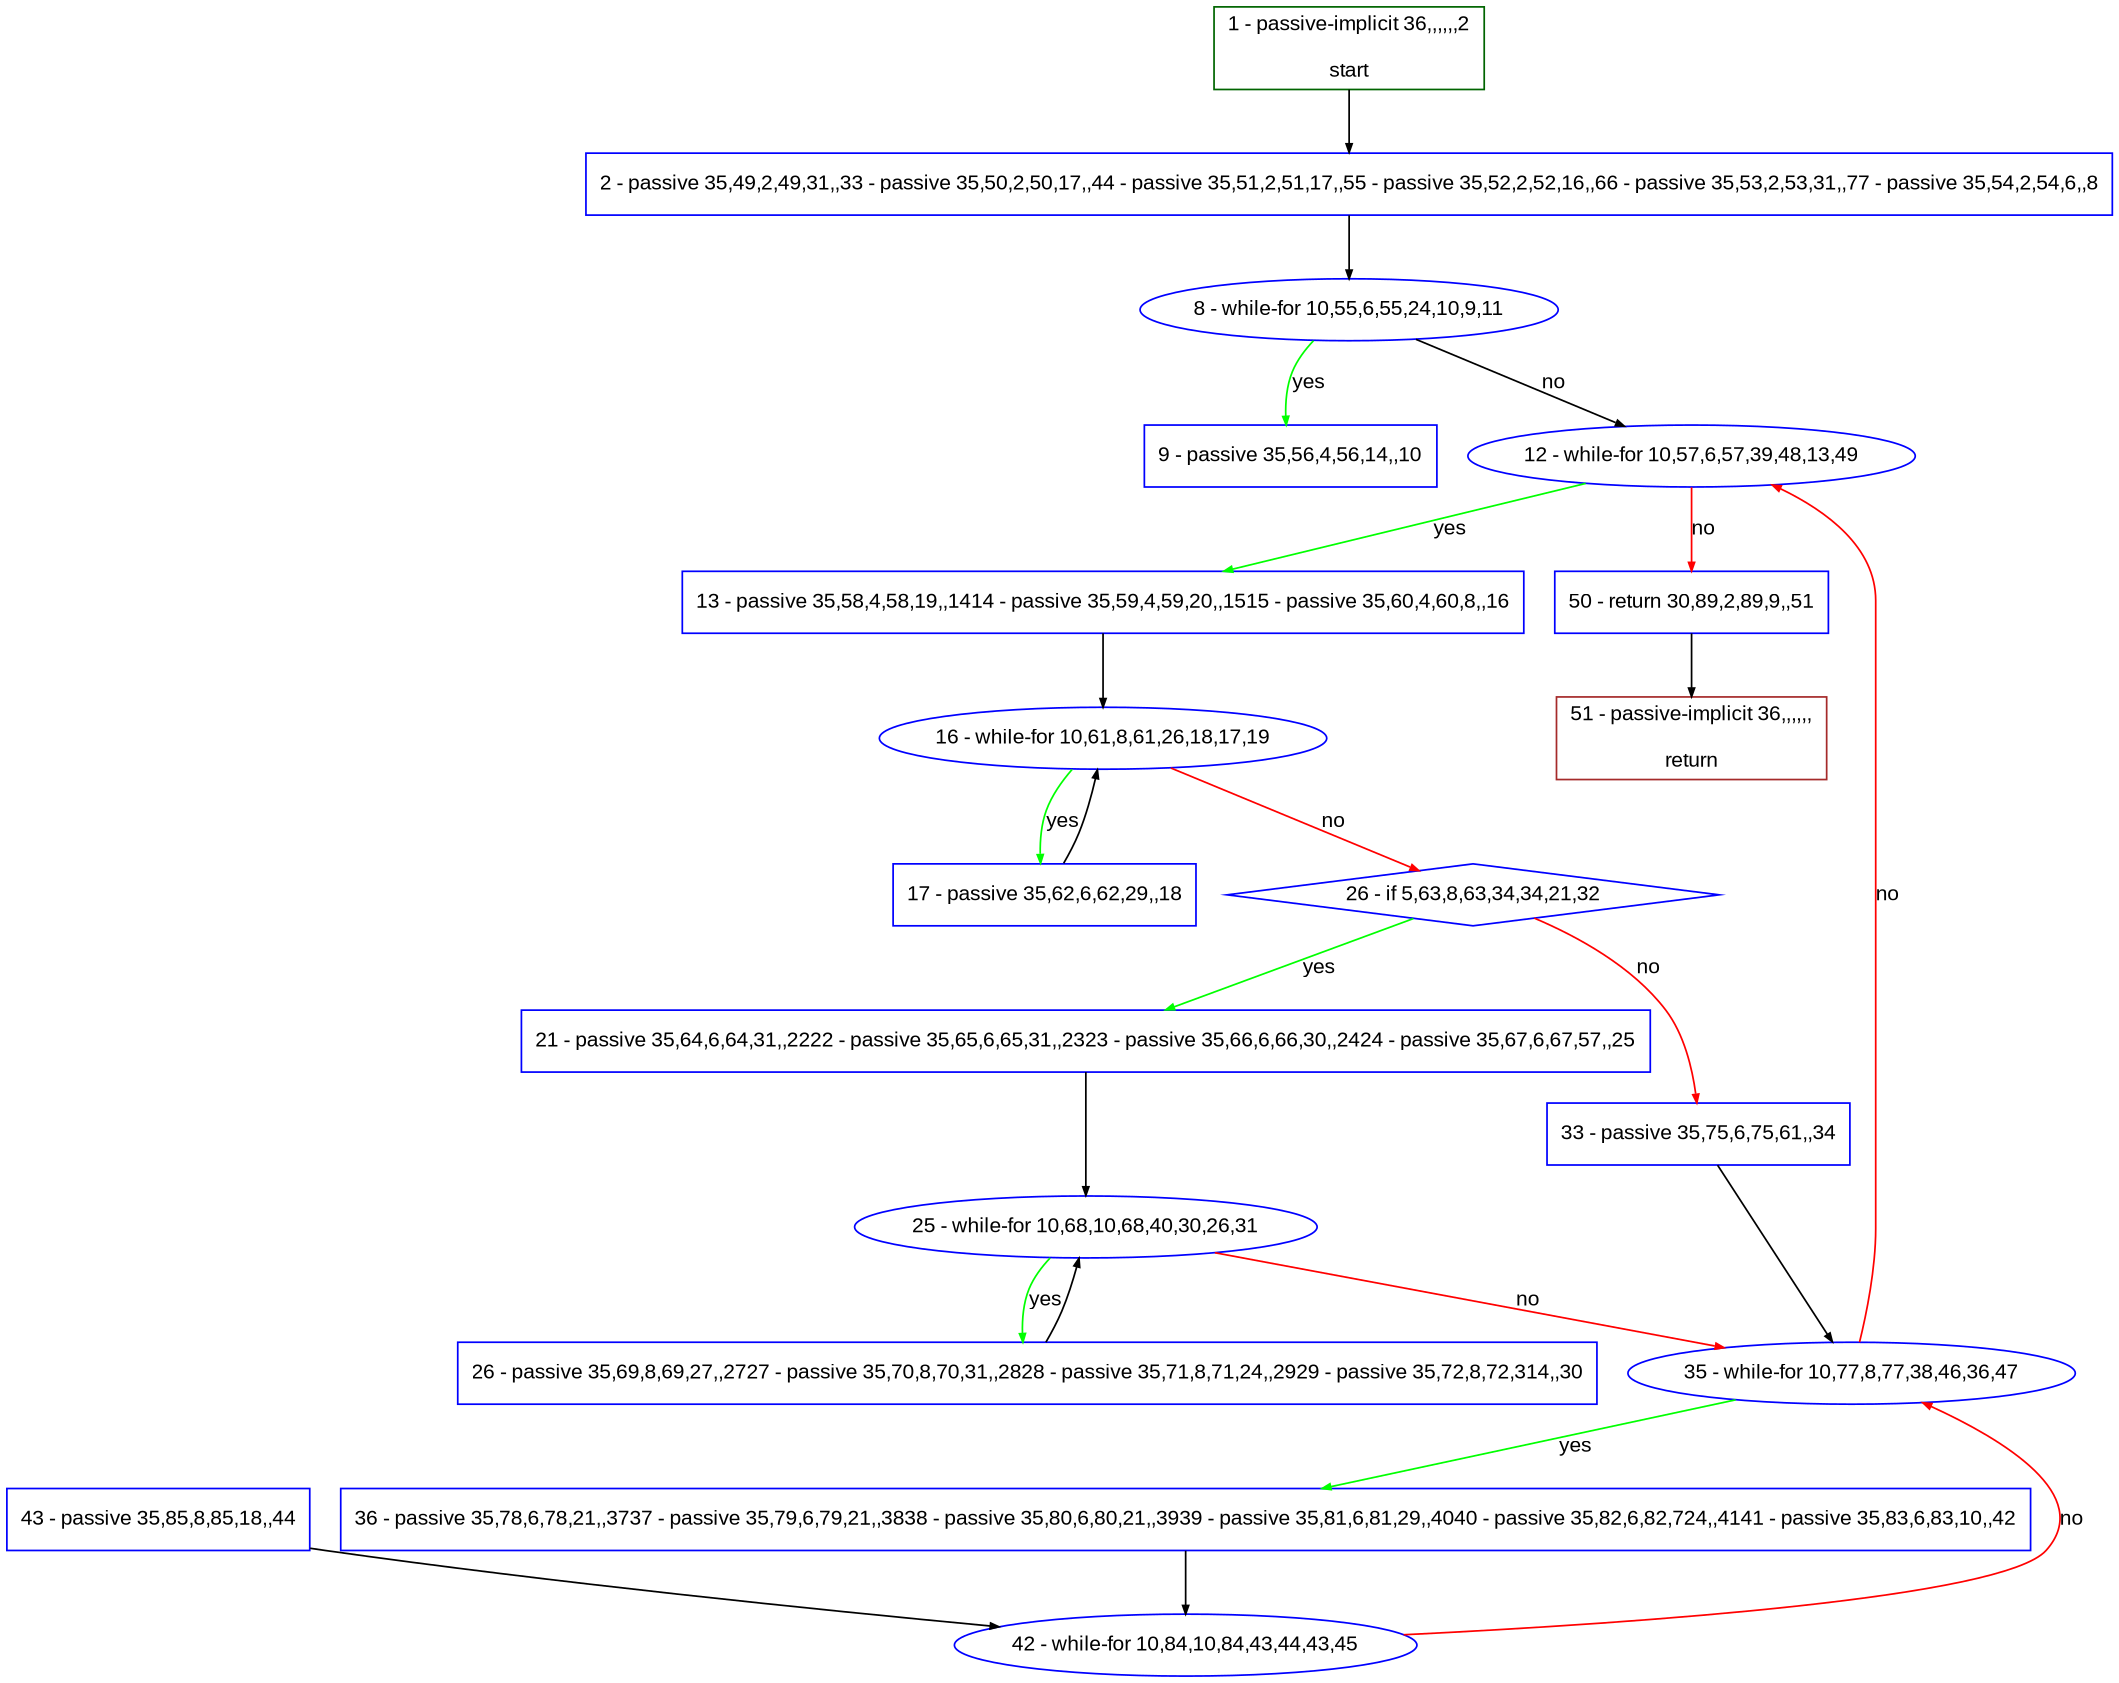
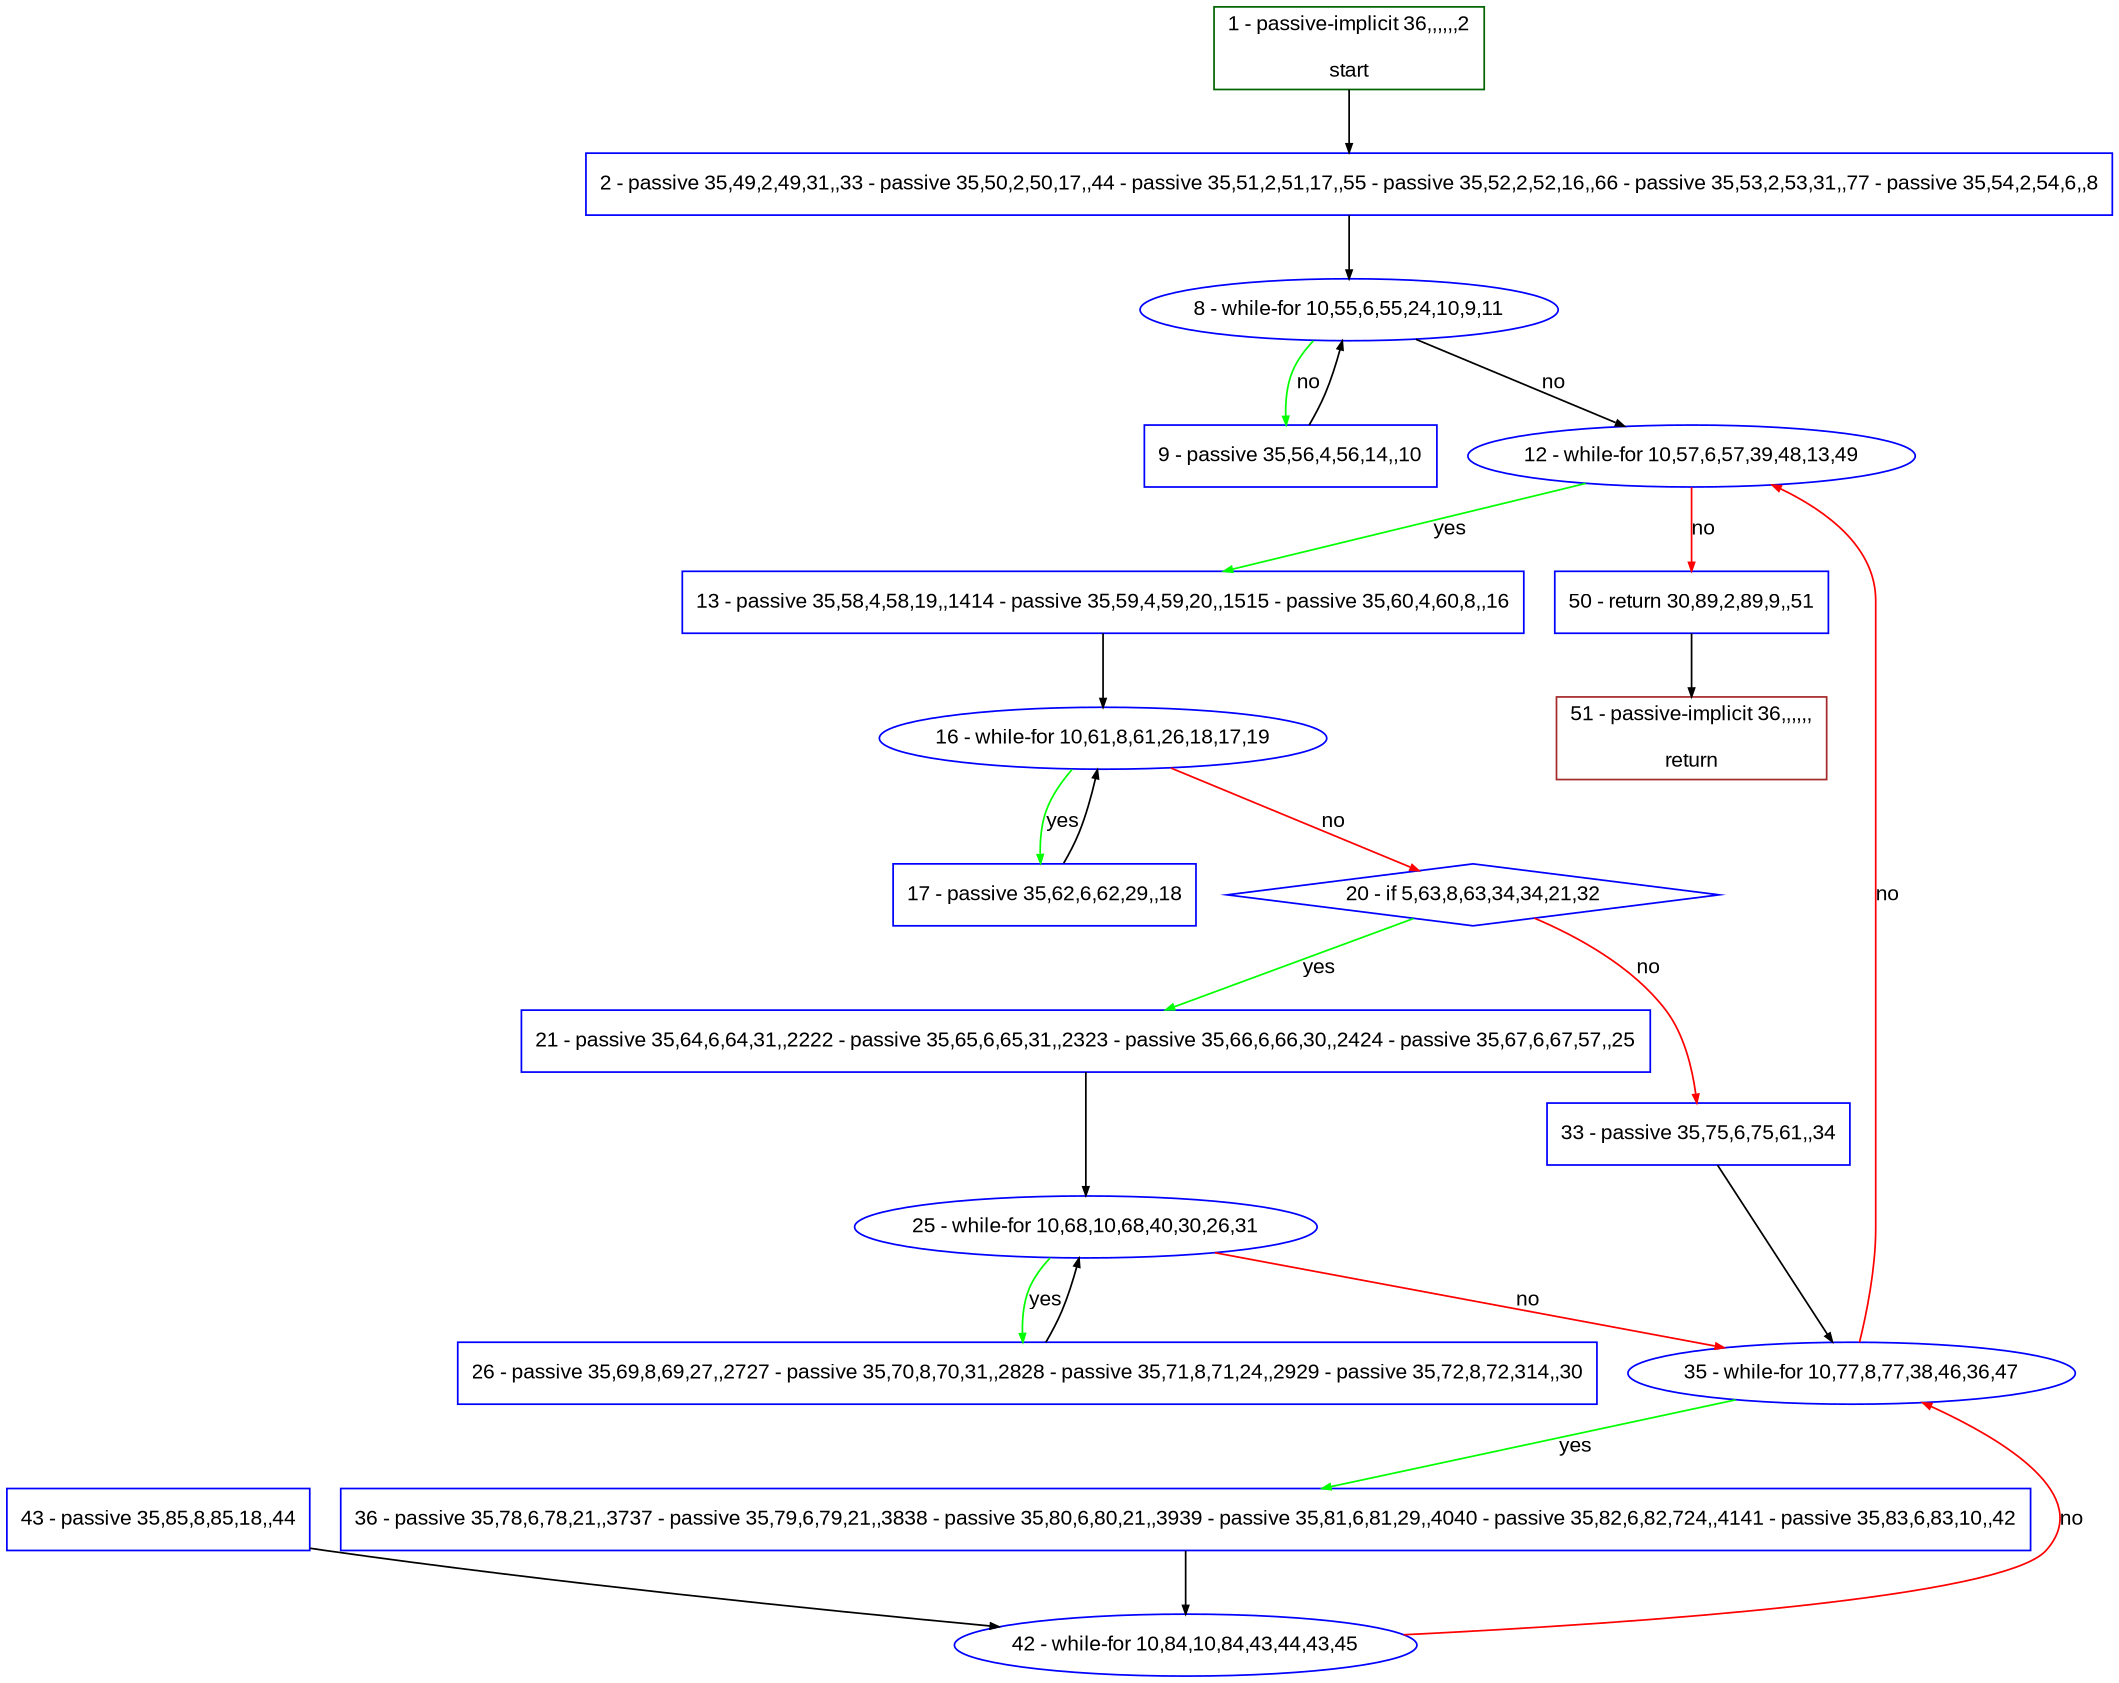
(1309, 383) -> (1309, 383)
none -> (1327, 388)
(1473, 895) -> (1473, 895)
